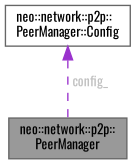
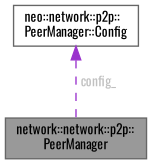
(68, 138) -> (76, 138)
